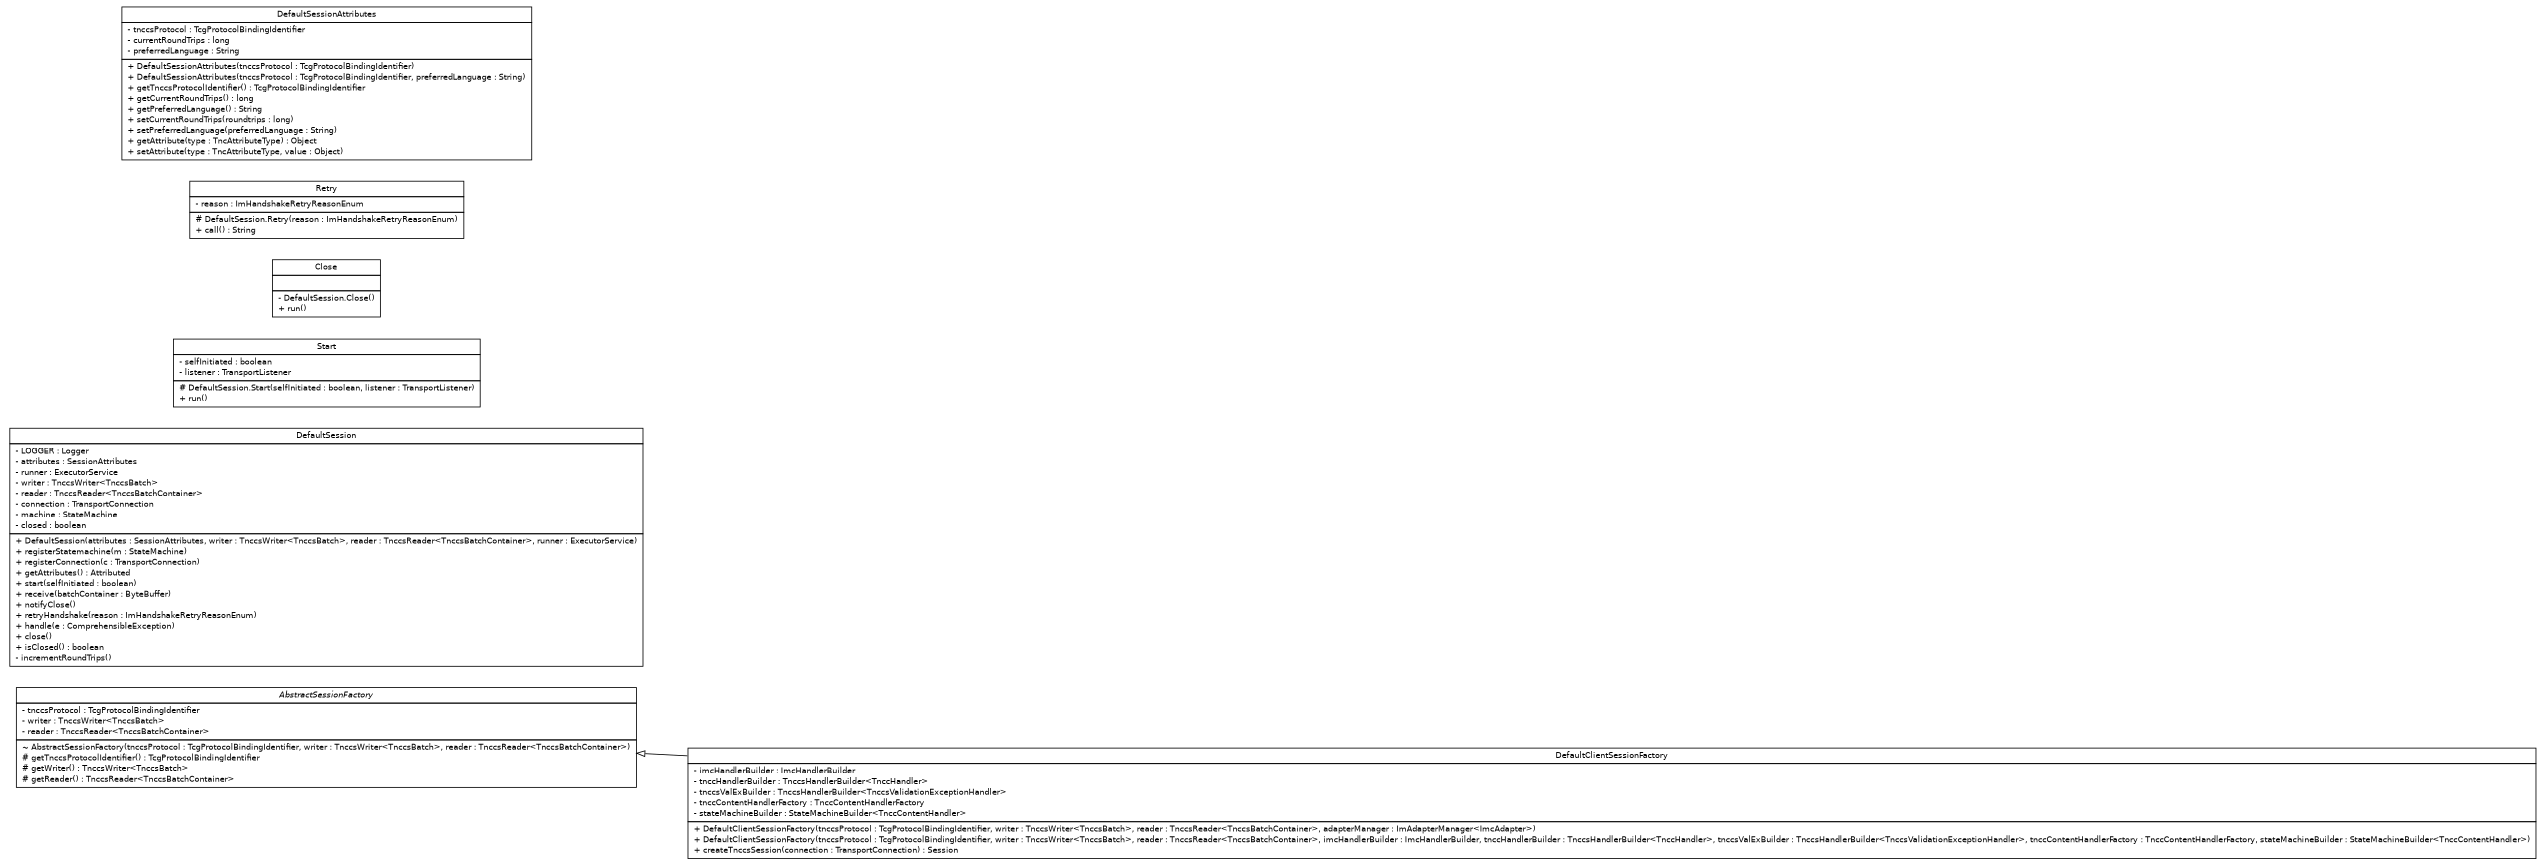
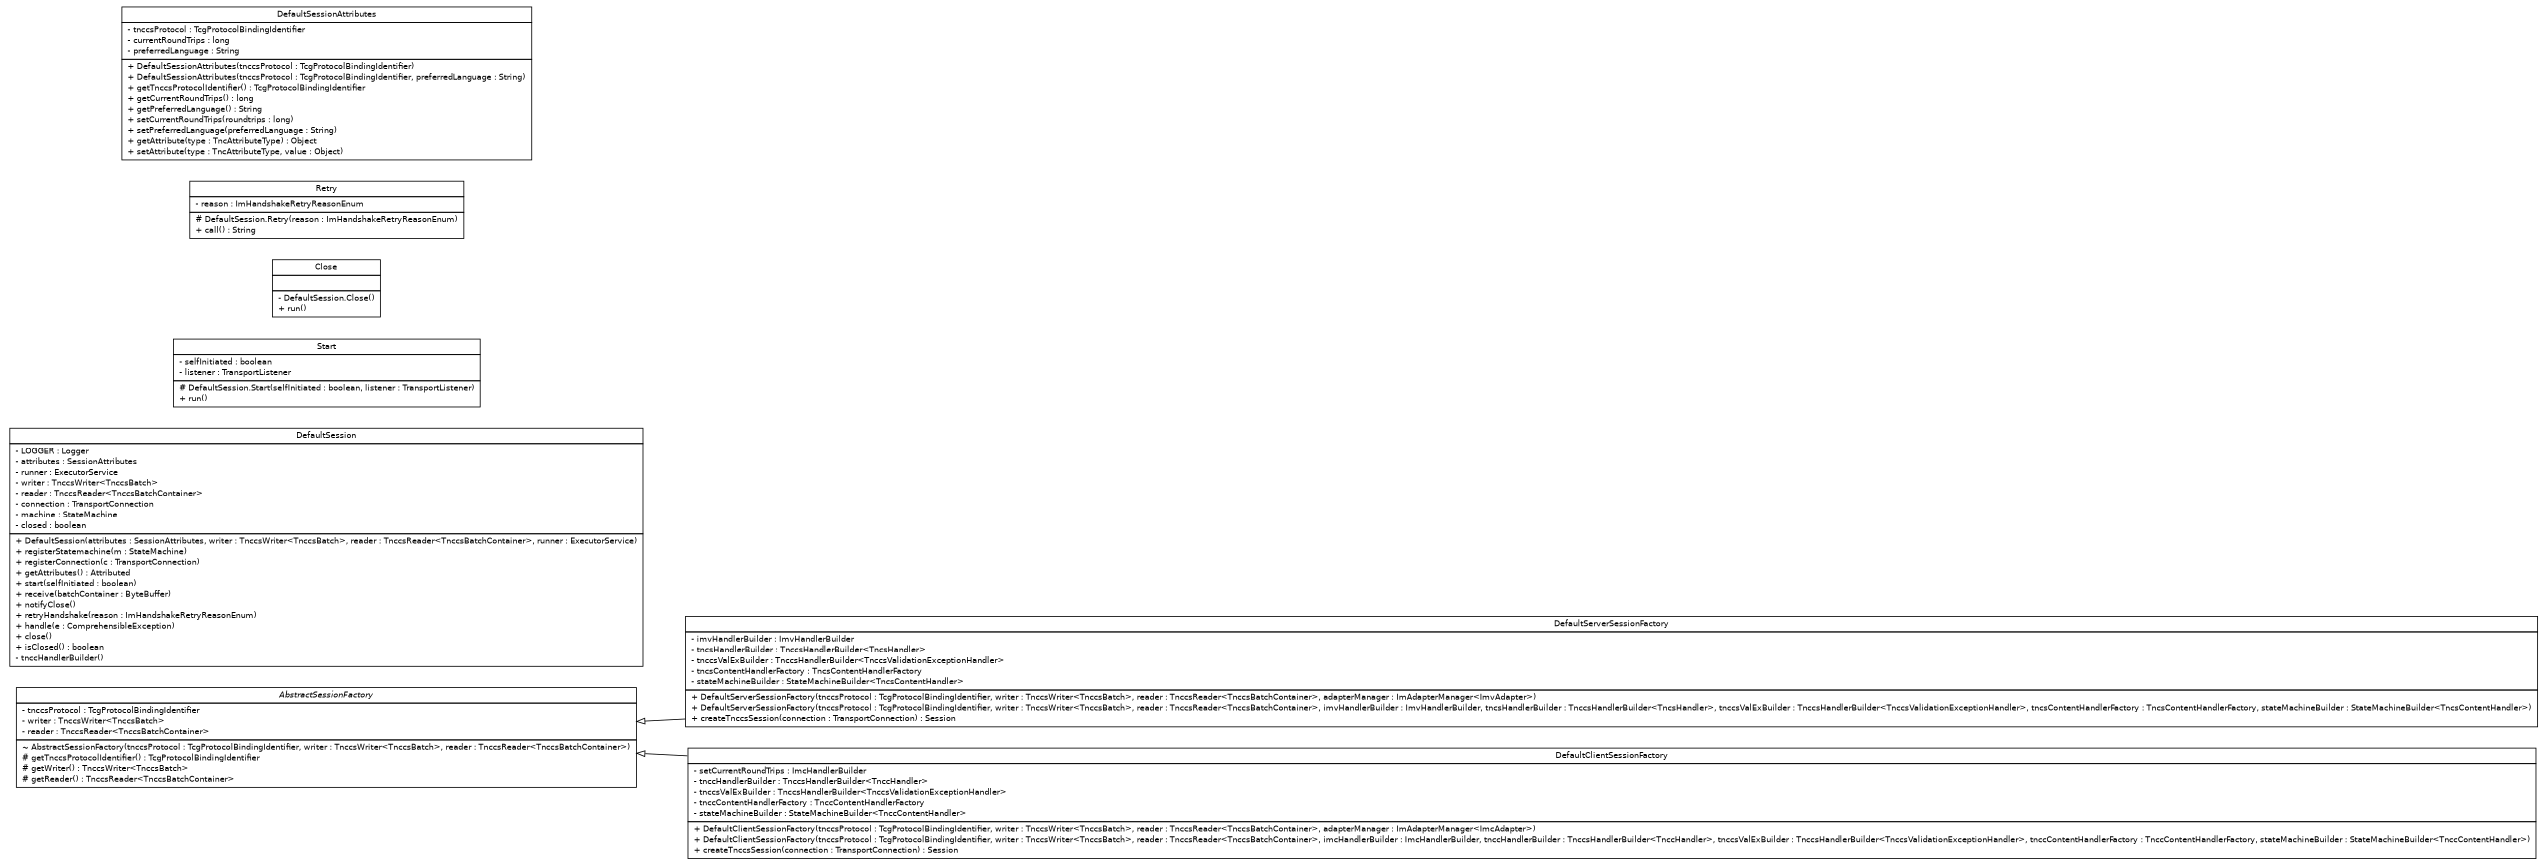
(64, 658) -> (60, 658)
none -> (1612, 671)
(775, 771) -> (780, 771)
